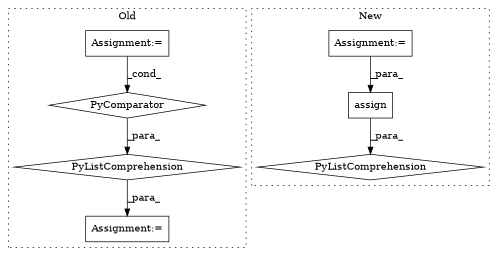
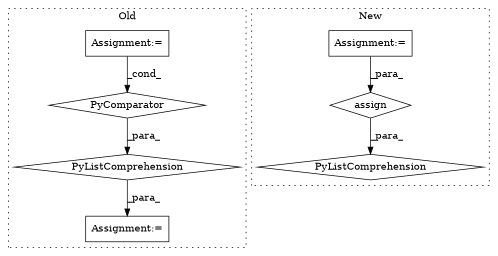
(370, 105) -> (370, 105)
